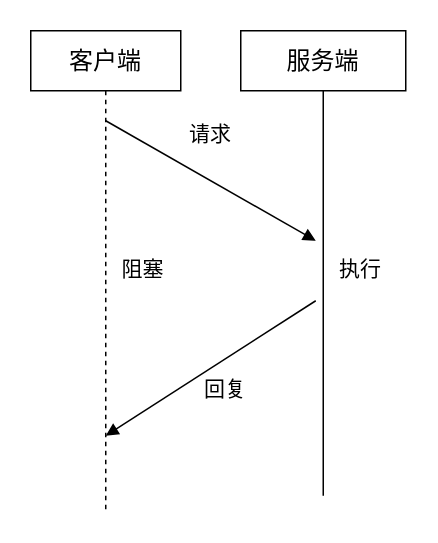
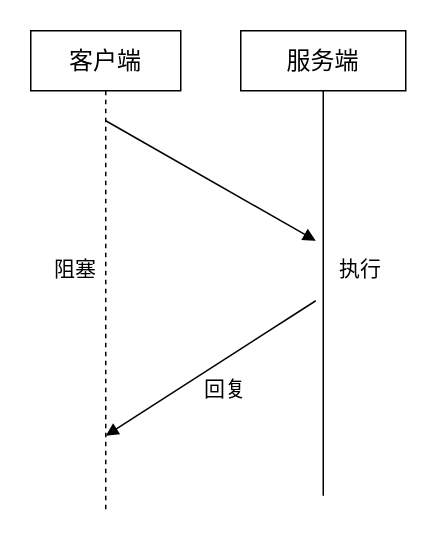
(211, 136) -> none
(143, 271) -> (76, 271)
